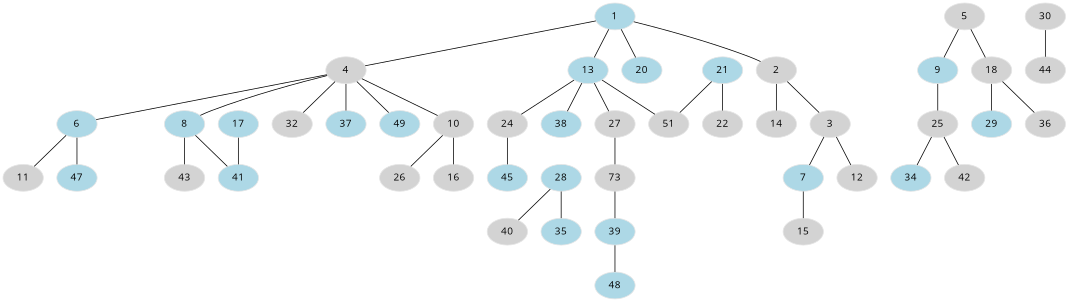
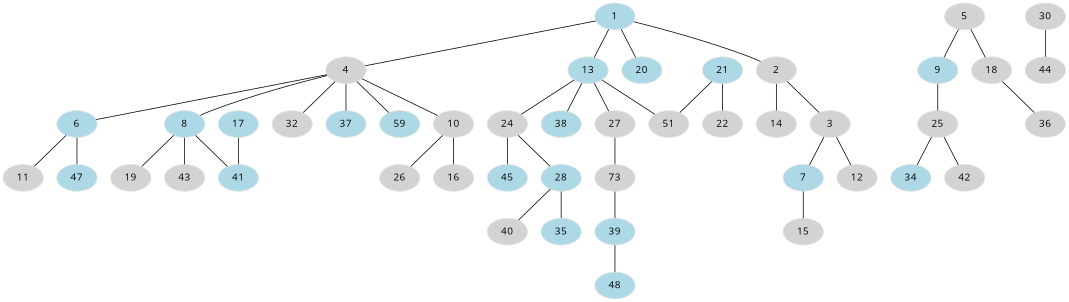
(400, 124) -> (400, 124)
(992, 124) -> none
none -> (534, 151)
none -> (131, 178)
